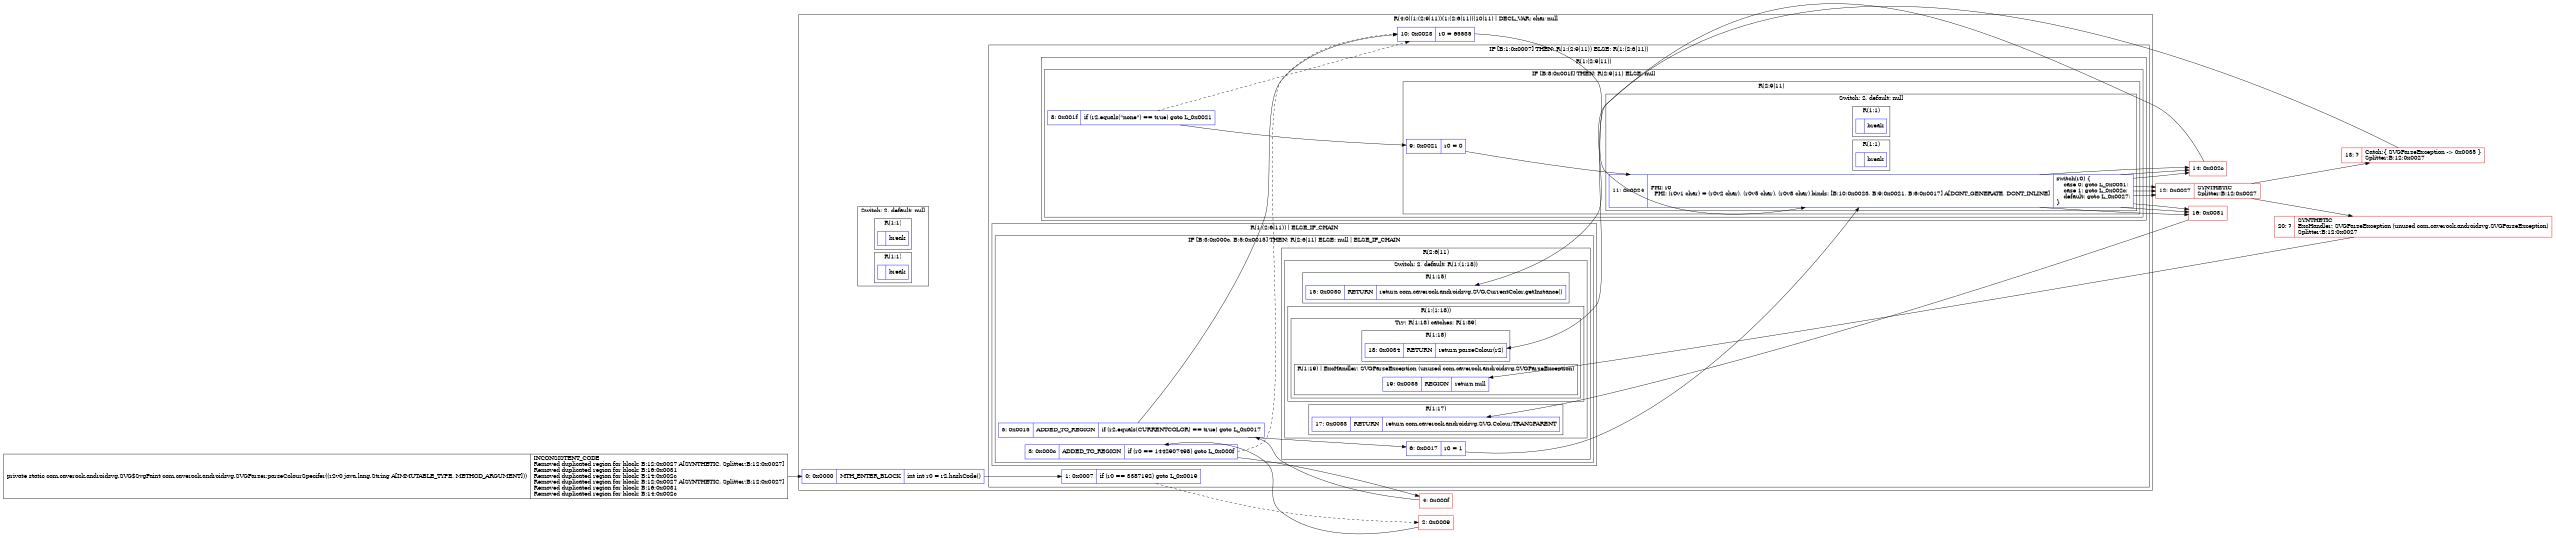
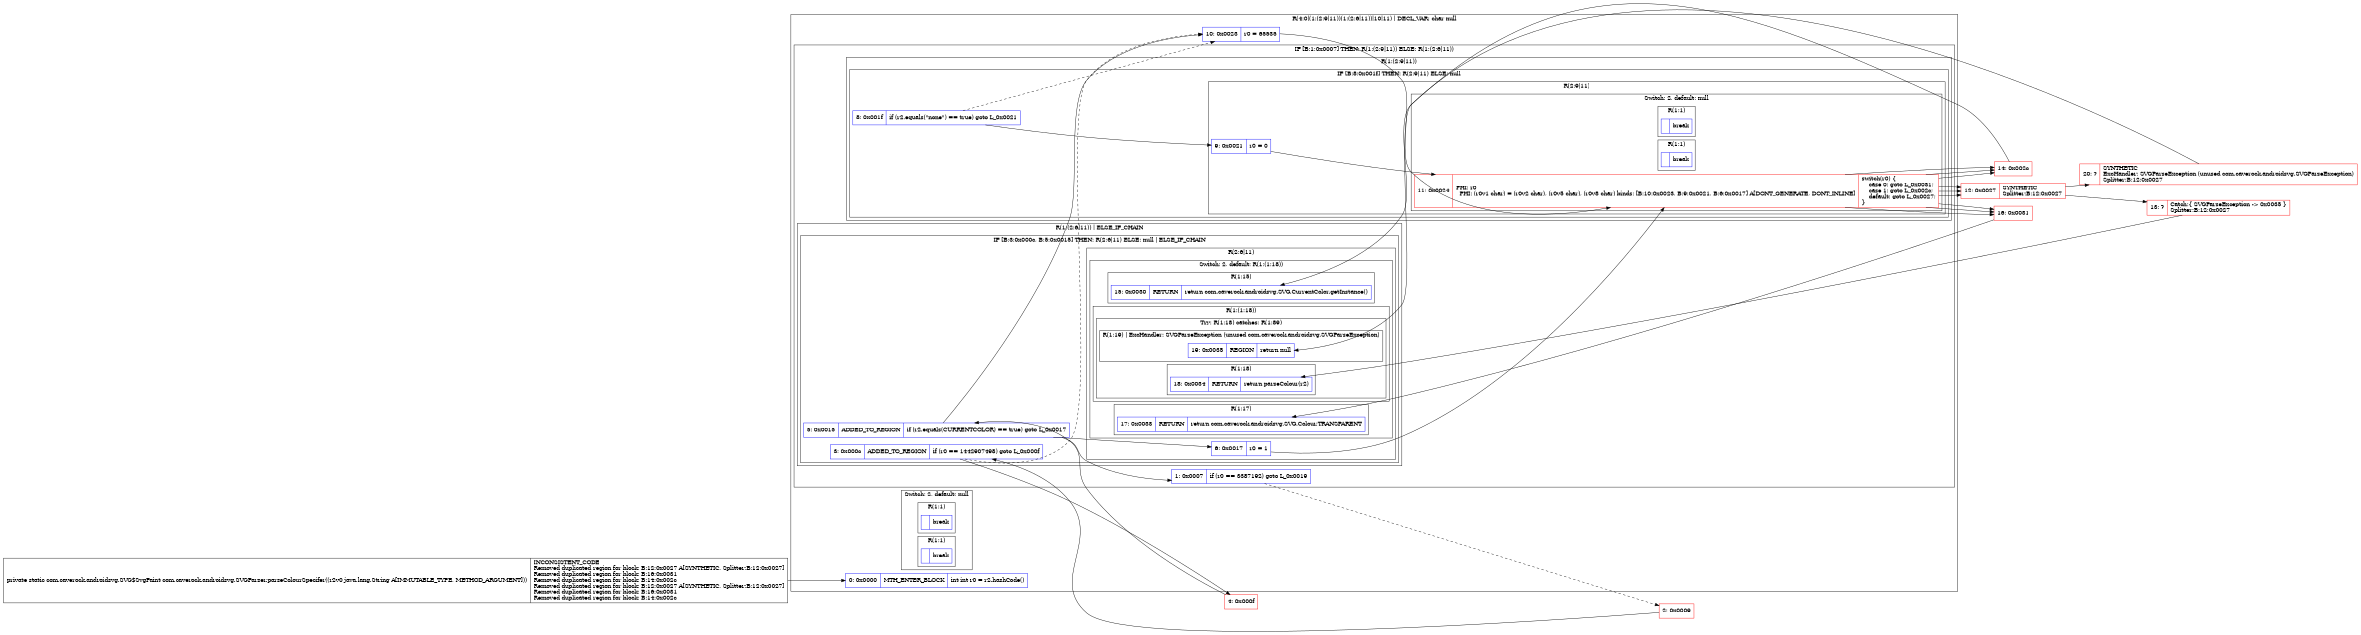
(1871, 191) -> (1677, 191)
(1021, 476) -> (1109, 470)
